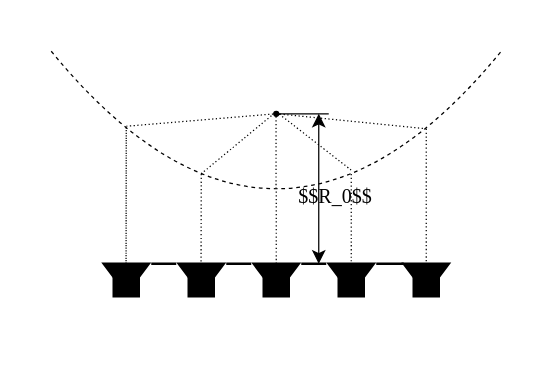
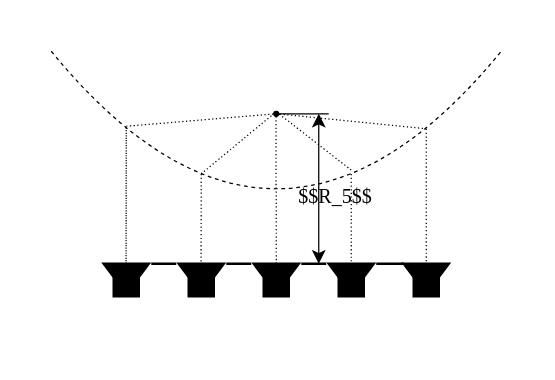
(336, 196) -> (336, 196)
